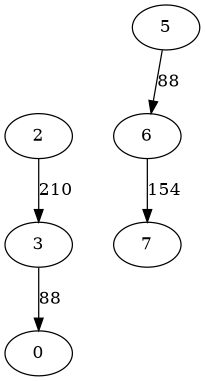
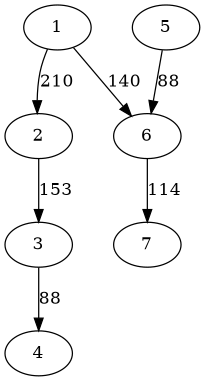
none -> (57, 27)
(56, 190) -> (56, 190)
(165, 190) -> (165, 190)
(39, 353) -> (39, 353)
